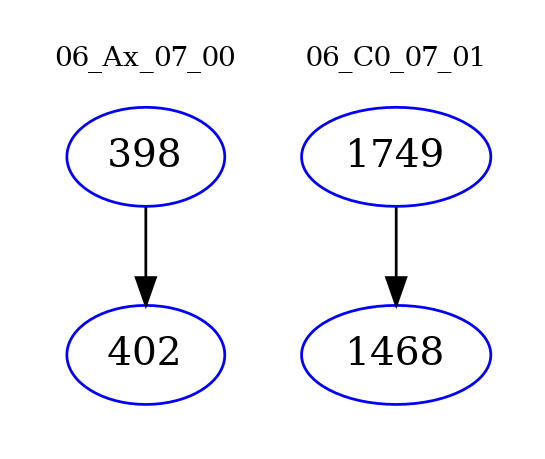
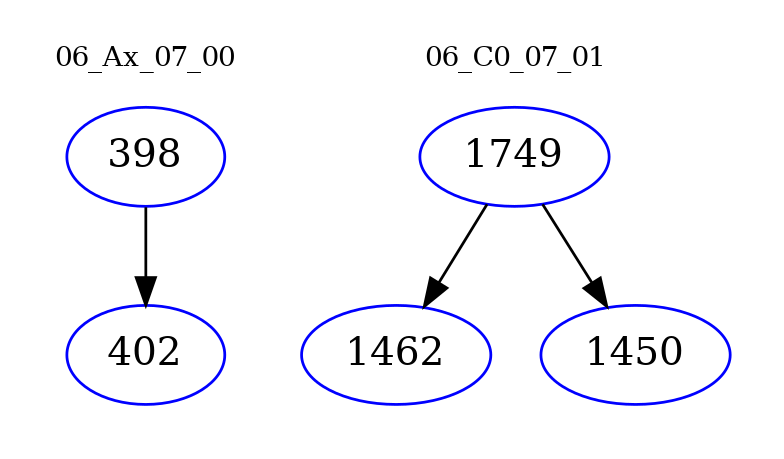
(396, 355) -> (396, 355)
none -> (636, 355)
